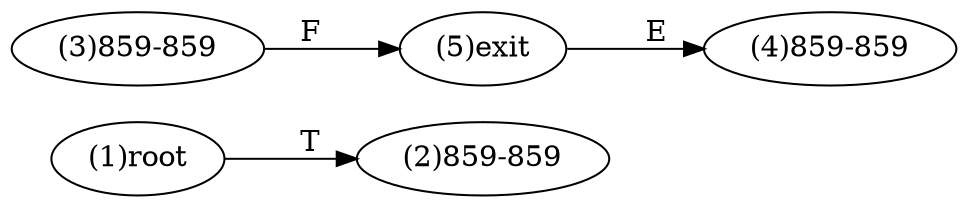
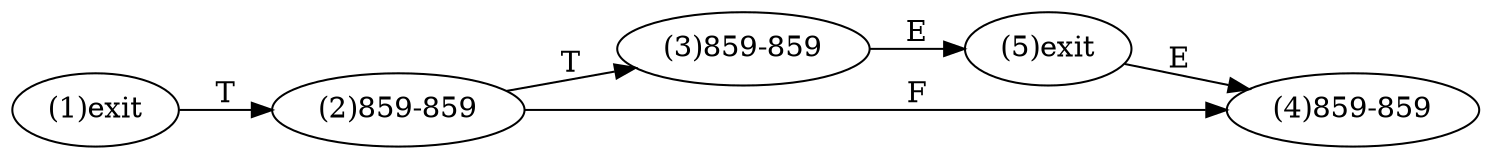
(310, 34) -> (917, 34)
none -> (561, 81)
none -> (865, 110)
(138, 159) -> (96, 110)
